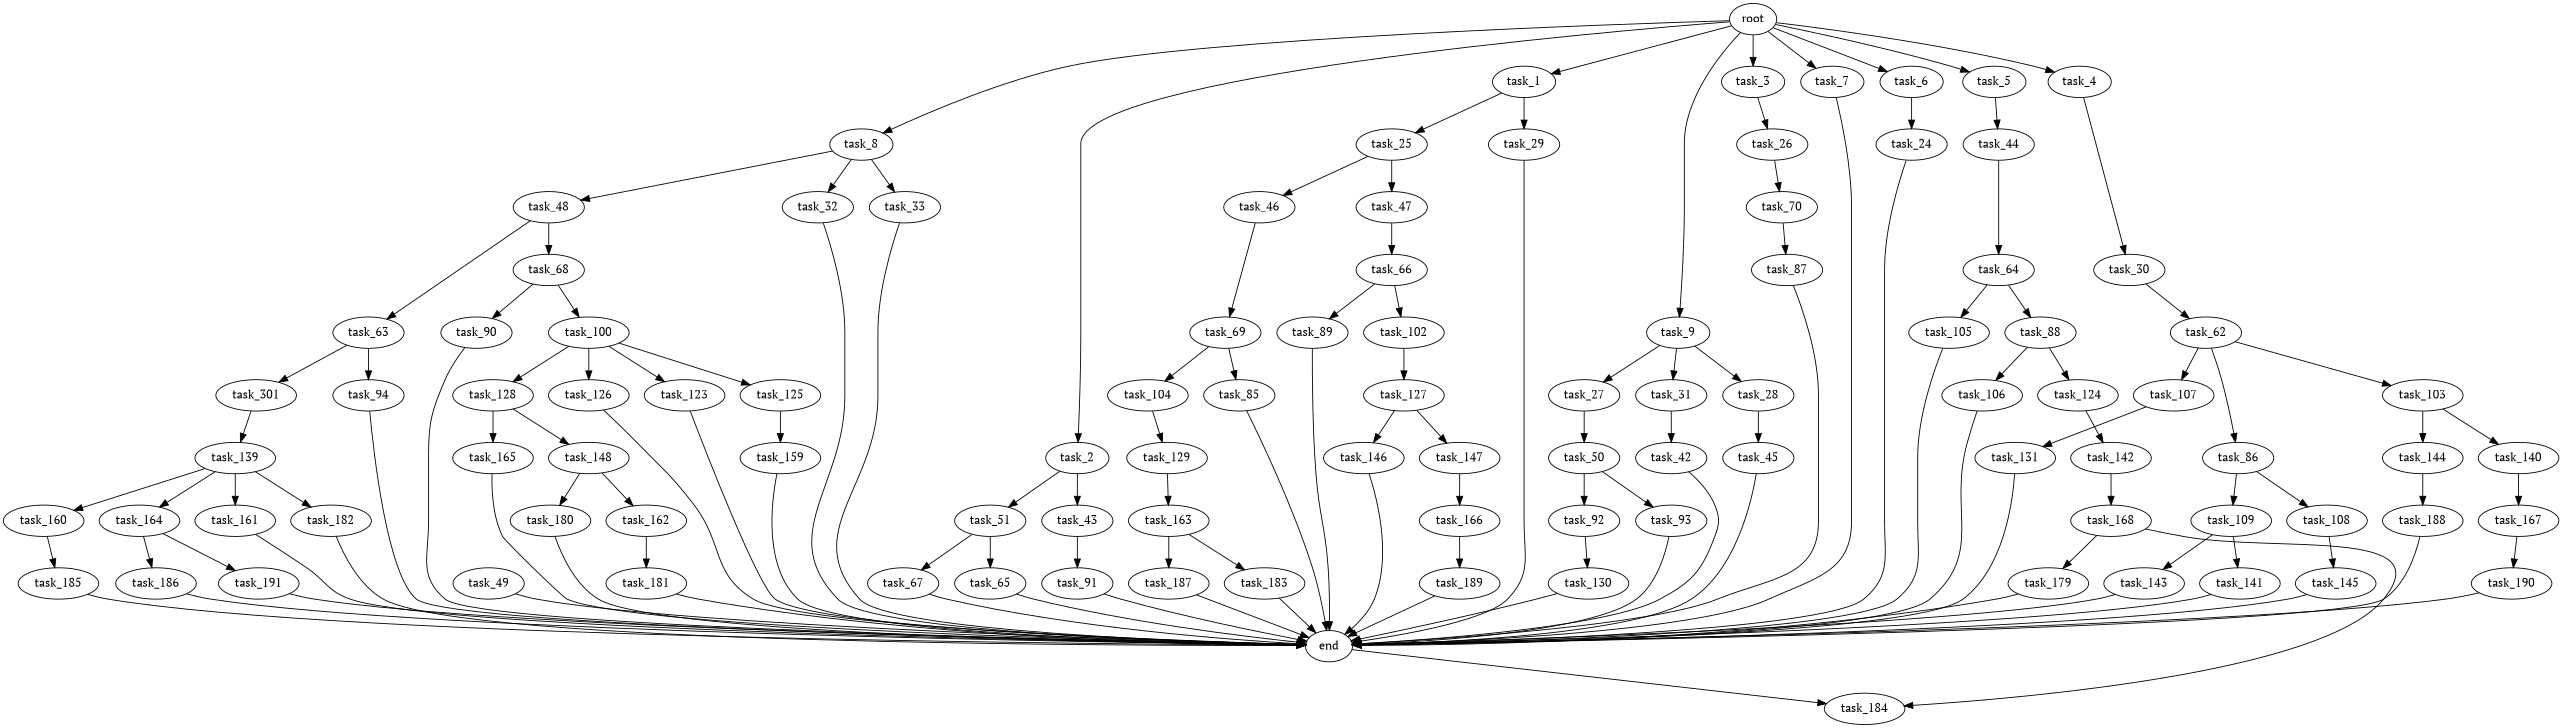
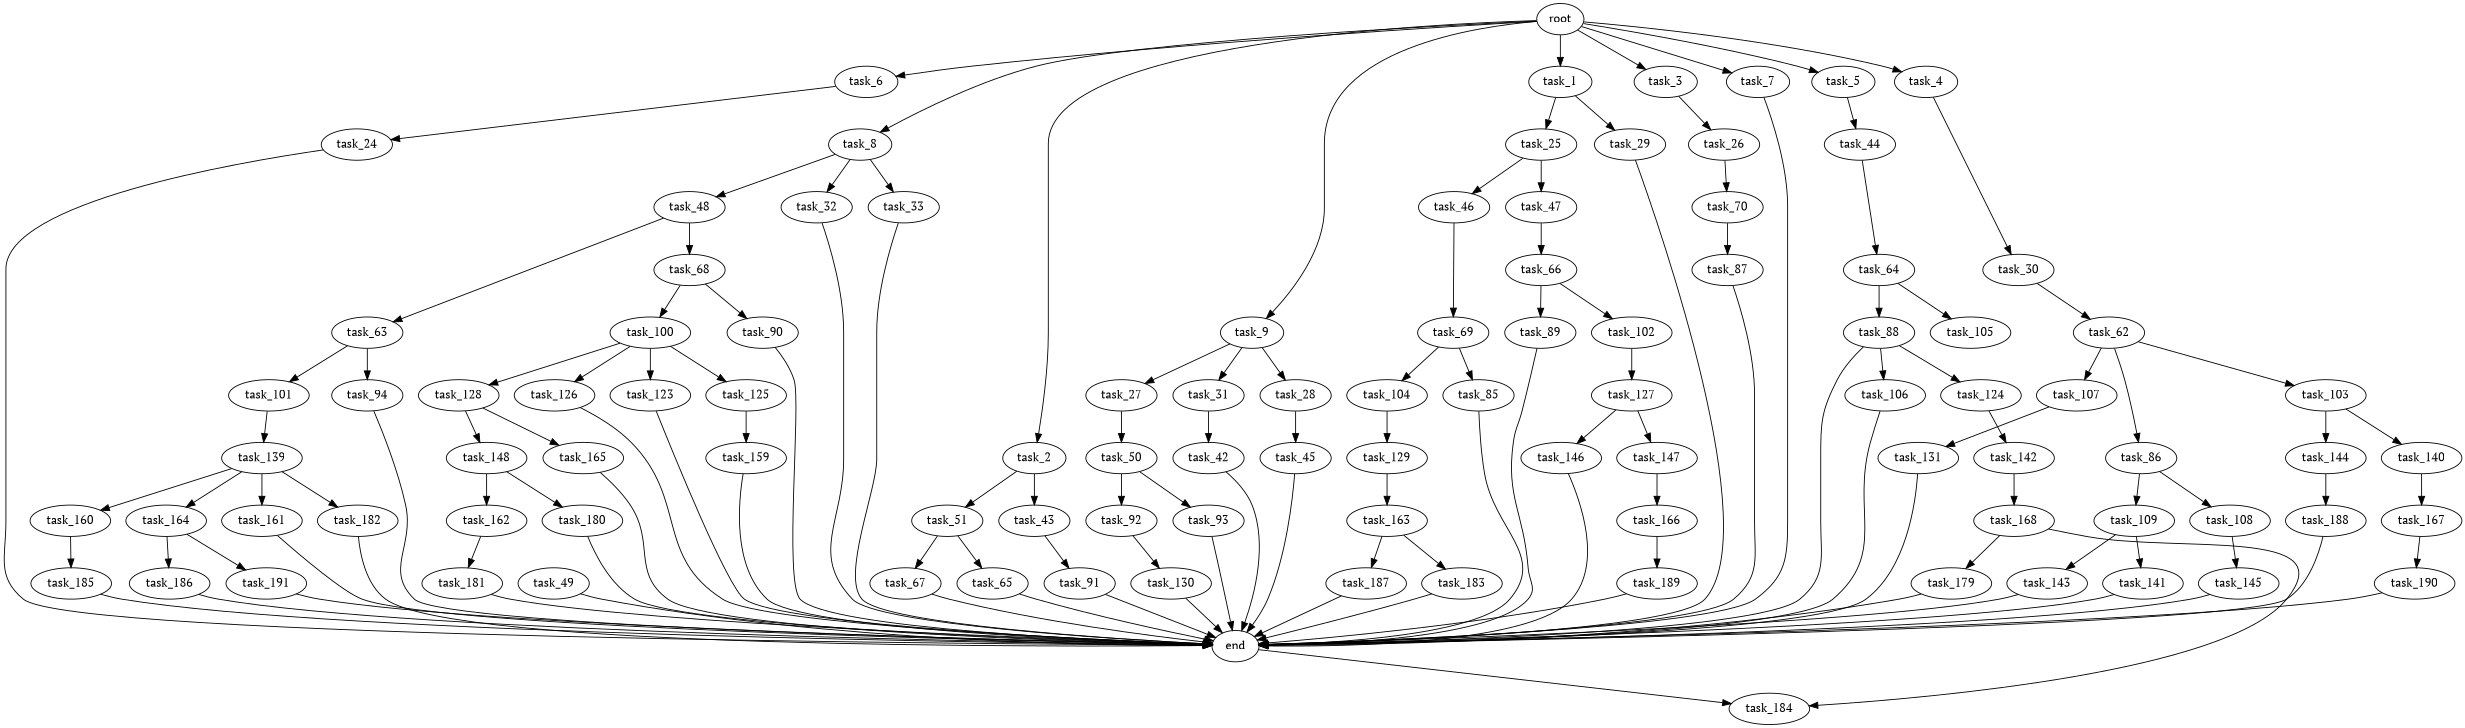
(256, 395) -> (269, 395)
(1860, 612) -> (1751, 614)
